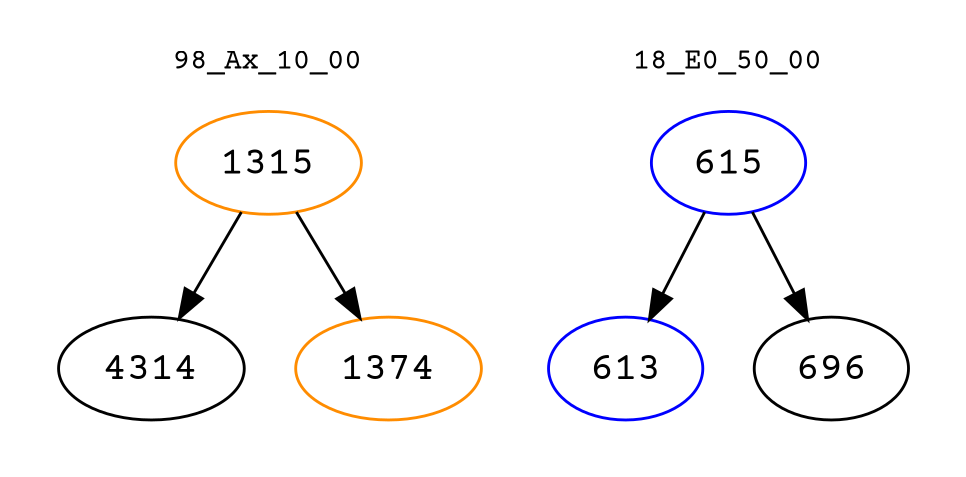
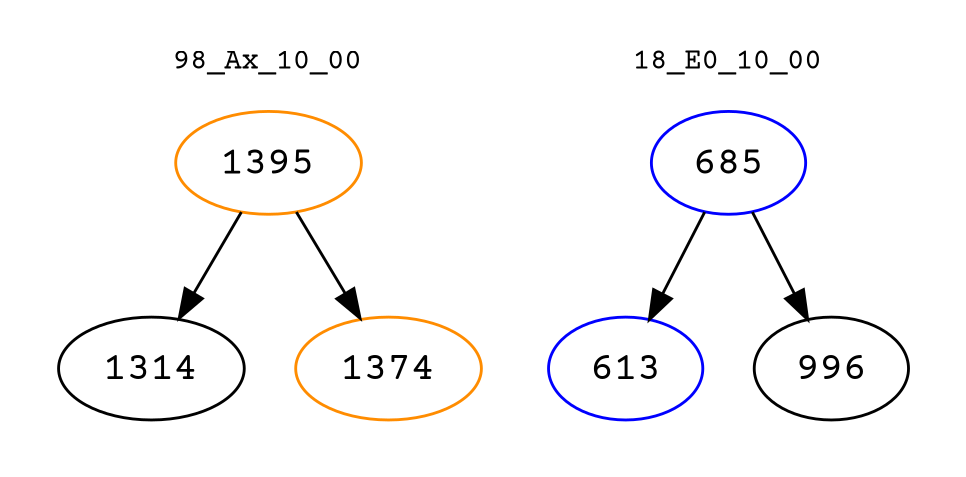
(729, 61) -> (729, 61)
(269, 163) -> (269, 163)
(729, 163) -> (729, 163)
(151, 369) -> (151, 369)
(831, 369) -> (831, 369)
